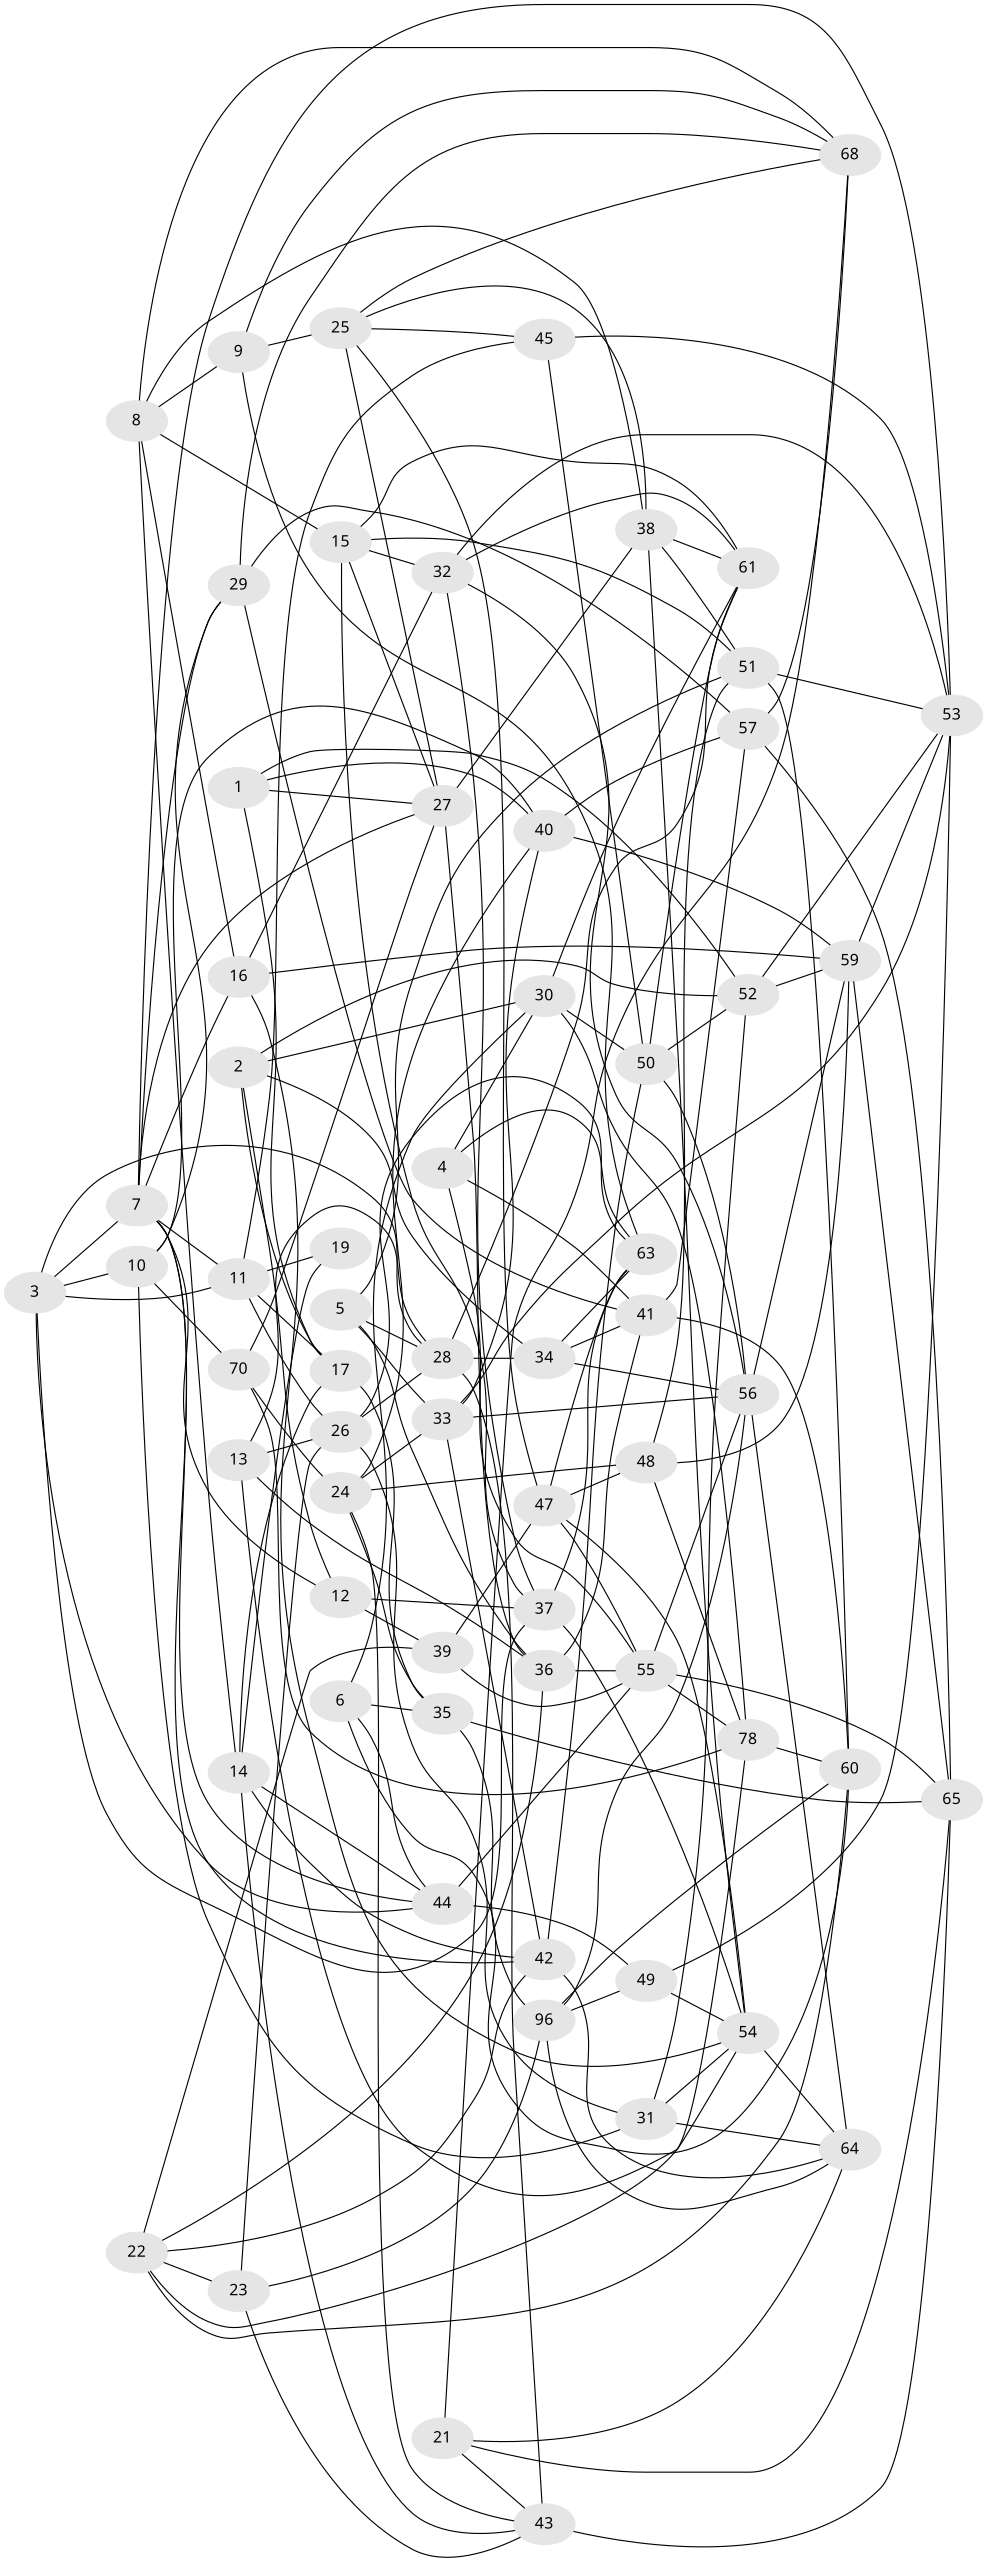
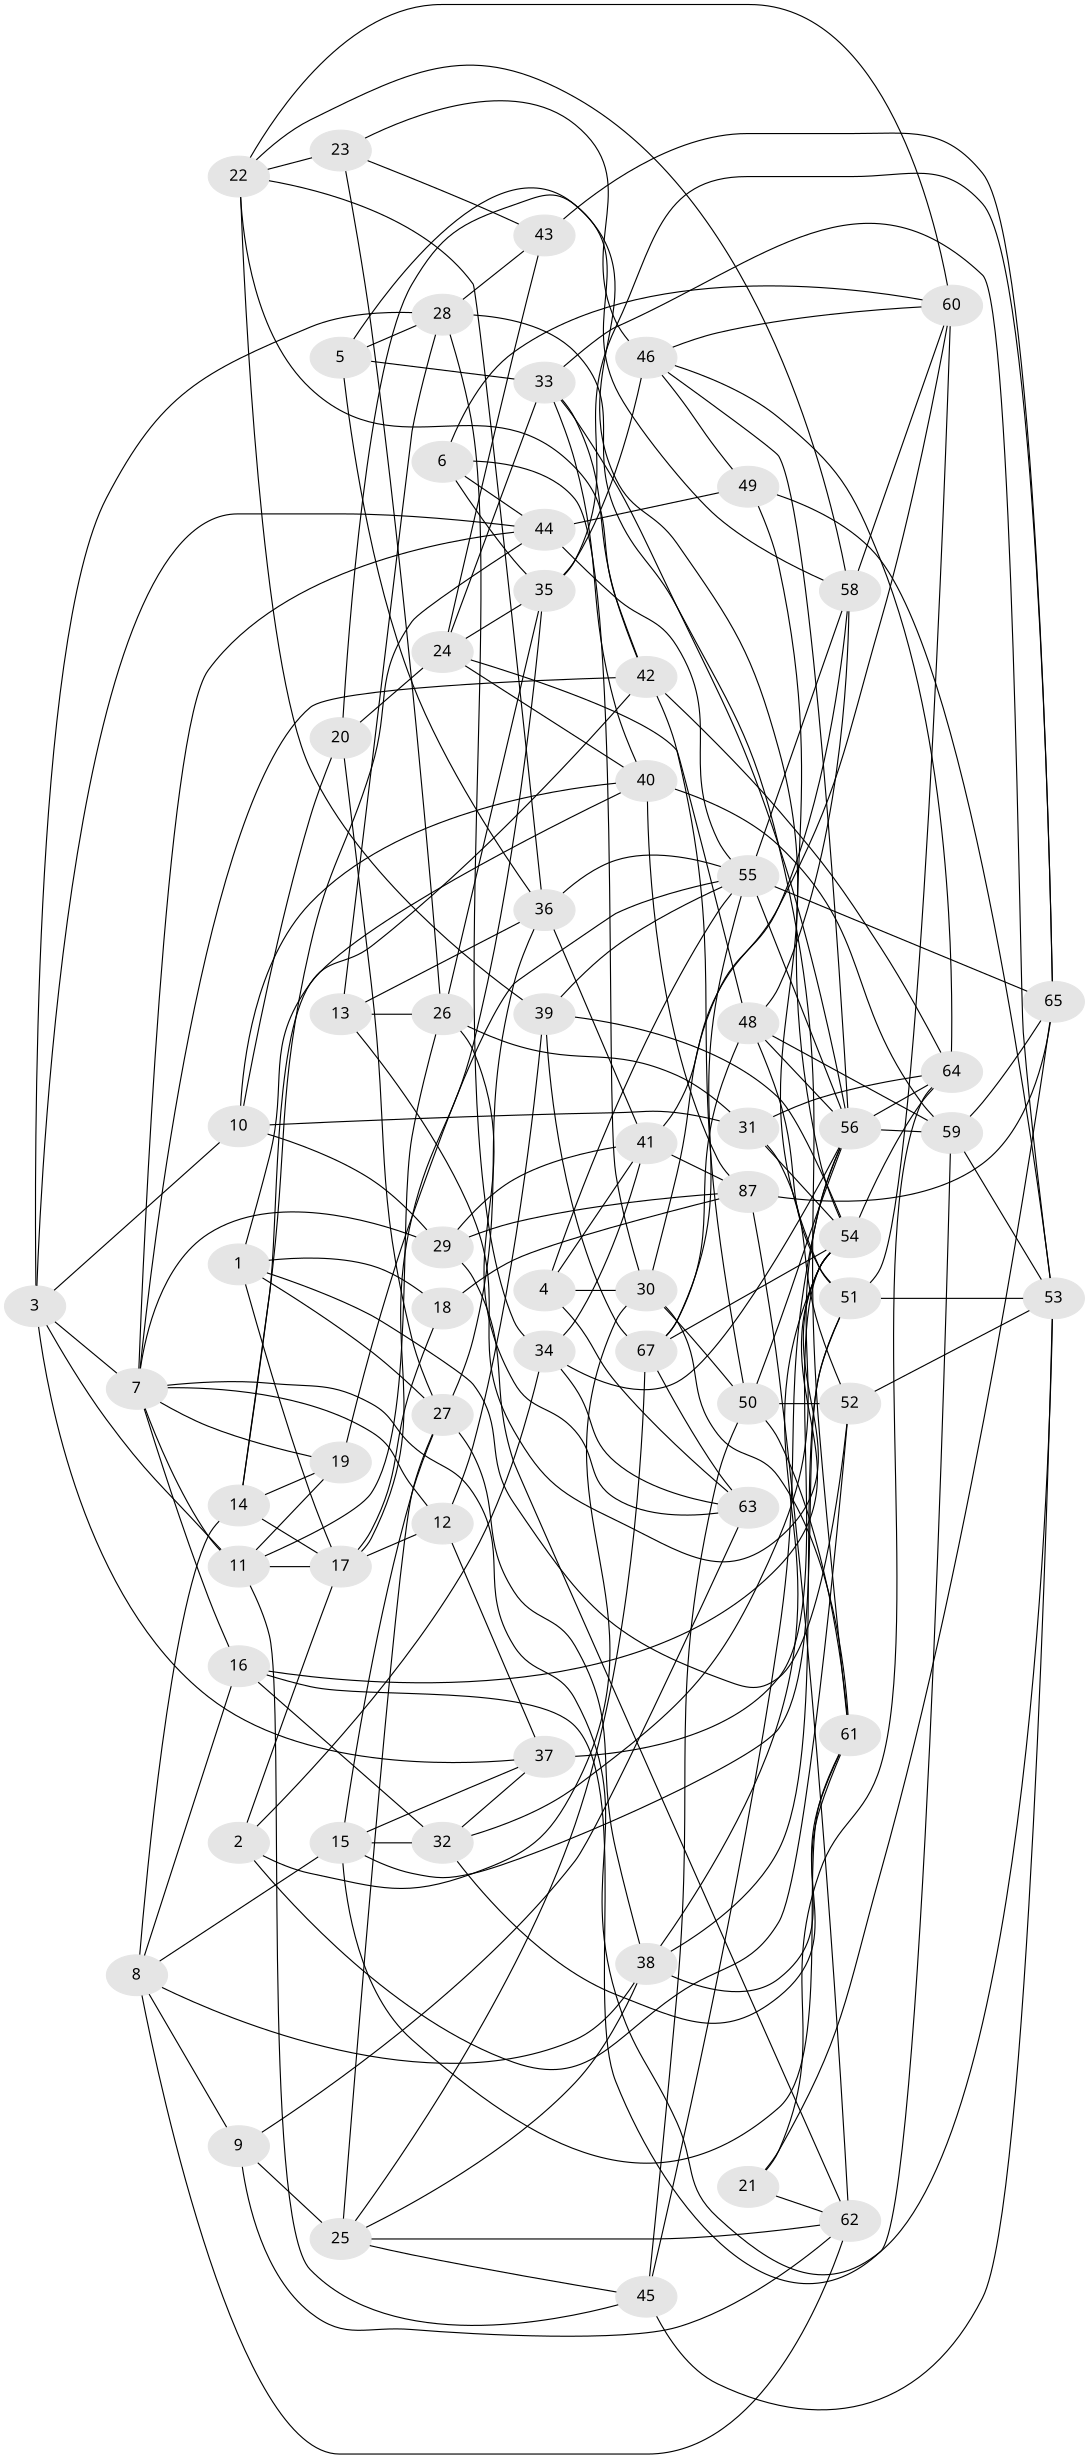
(850, 155) -> (850, 2221)
(757, 436) -> none
(748, 729) -> (748, 1192)
(207, 948) -> (234, 1435)
(799, 978) -> none
none -> (493, 1017)
none -> (744, 1072)
none -> (797, 1074)
none -> (443, 1309)
(239, 1370) -> (341, 738)
(392, 1395) -> (496, 793)
(588, 1429) -> none
(295, 1459) -> (390, 1546)
(544, 1506) -> (646, 1352)
none -> (766, 1714)
(748, 1740) -> (850, 591)
(544, 2021) -> (646, 358)
(300, 2217) -> none
(493, 2481) -> none
